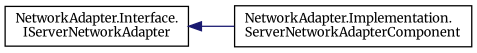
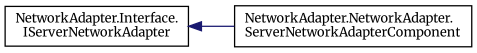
(353, 26) -> (353, 26)
